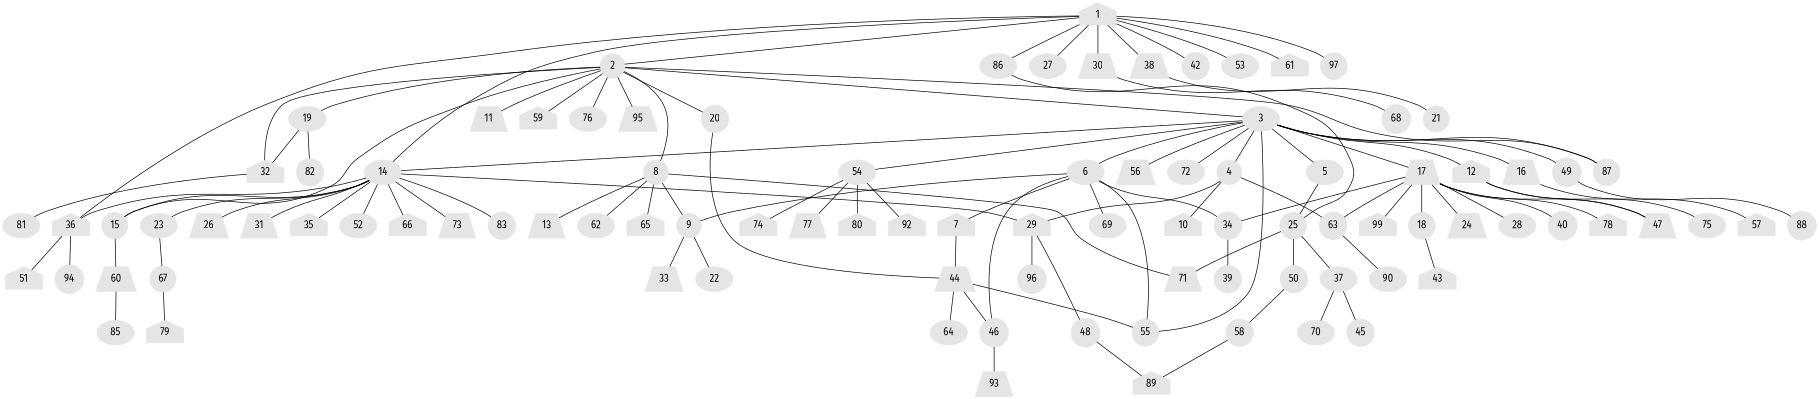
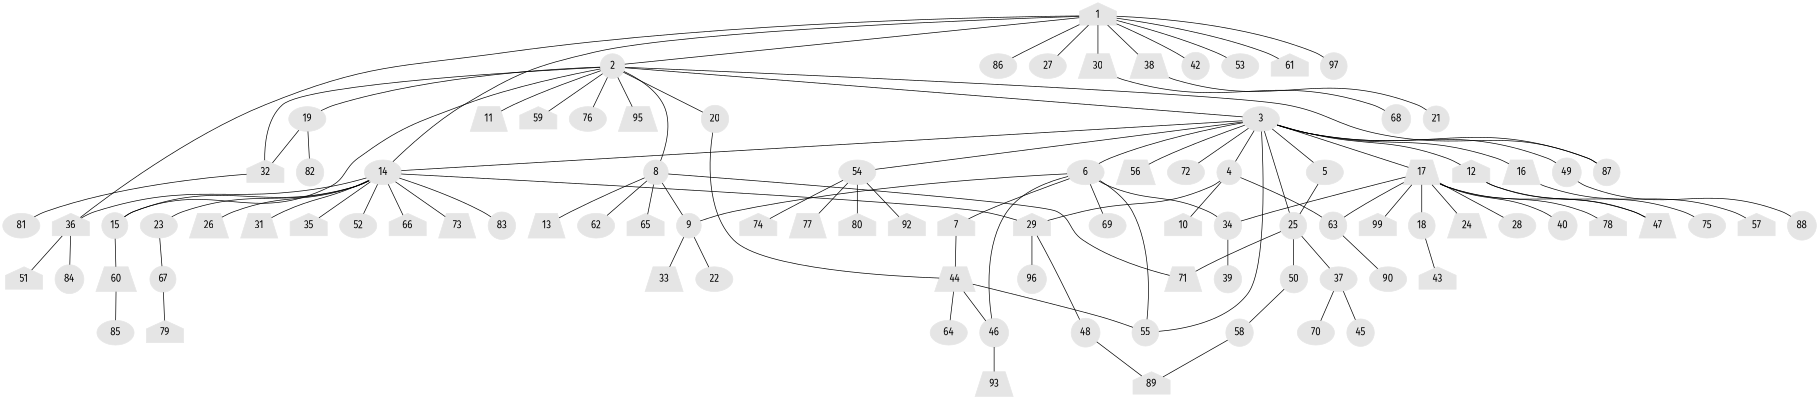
(1309, 115) -> (1277, 172)
(69, 279) -> (69, 279)
